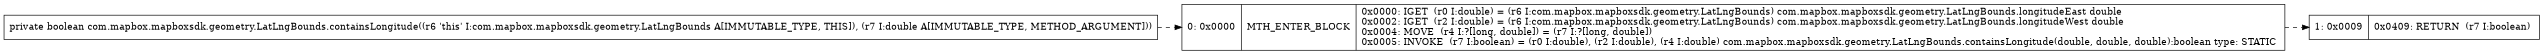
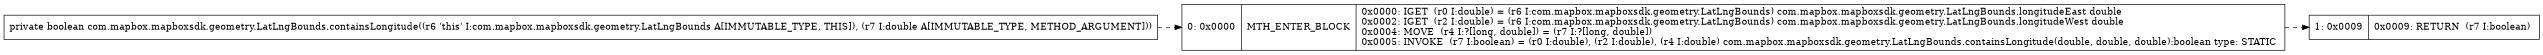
(2454, 27) -> (2454, 27)
